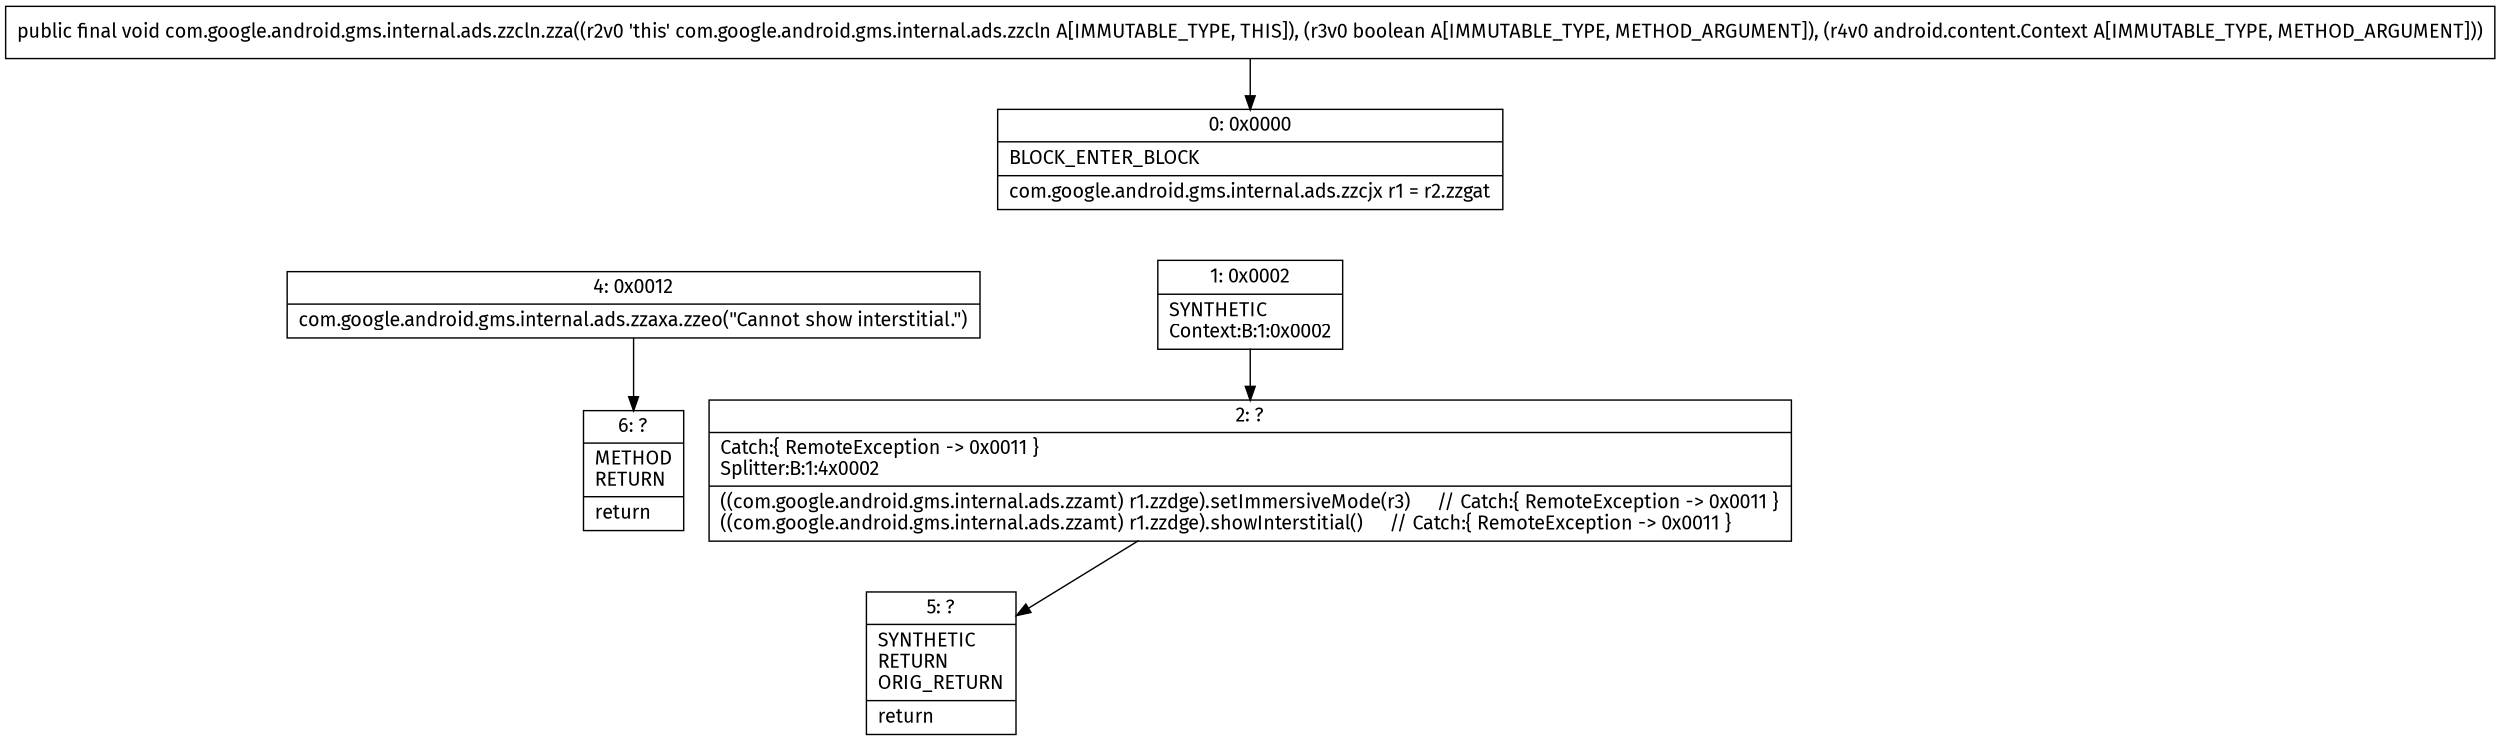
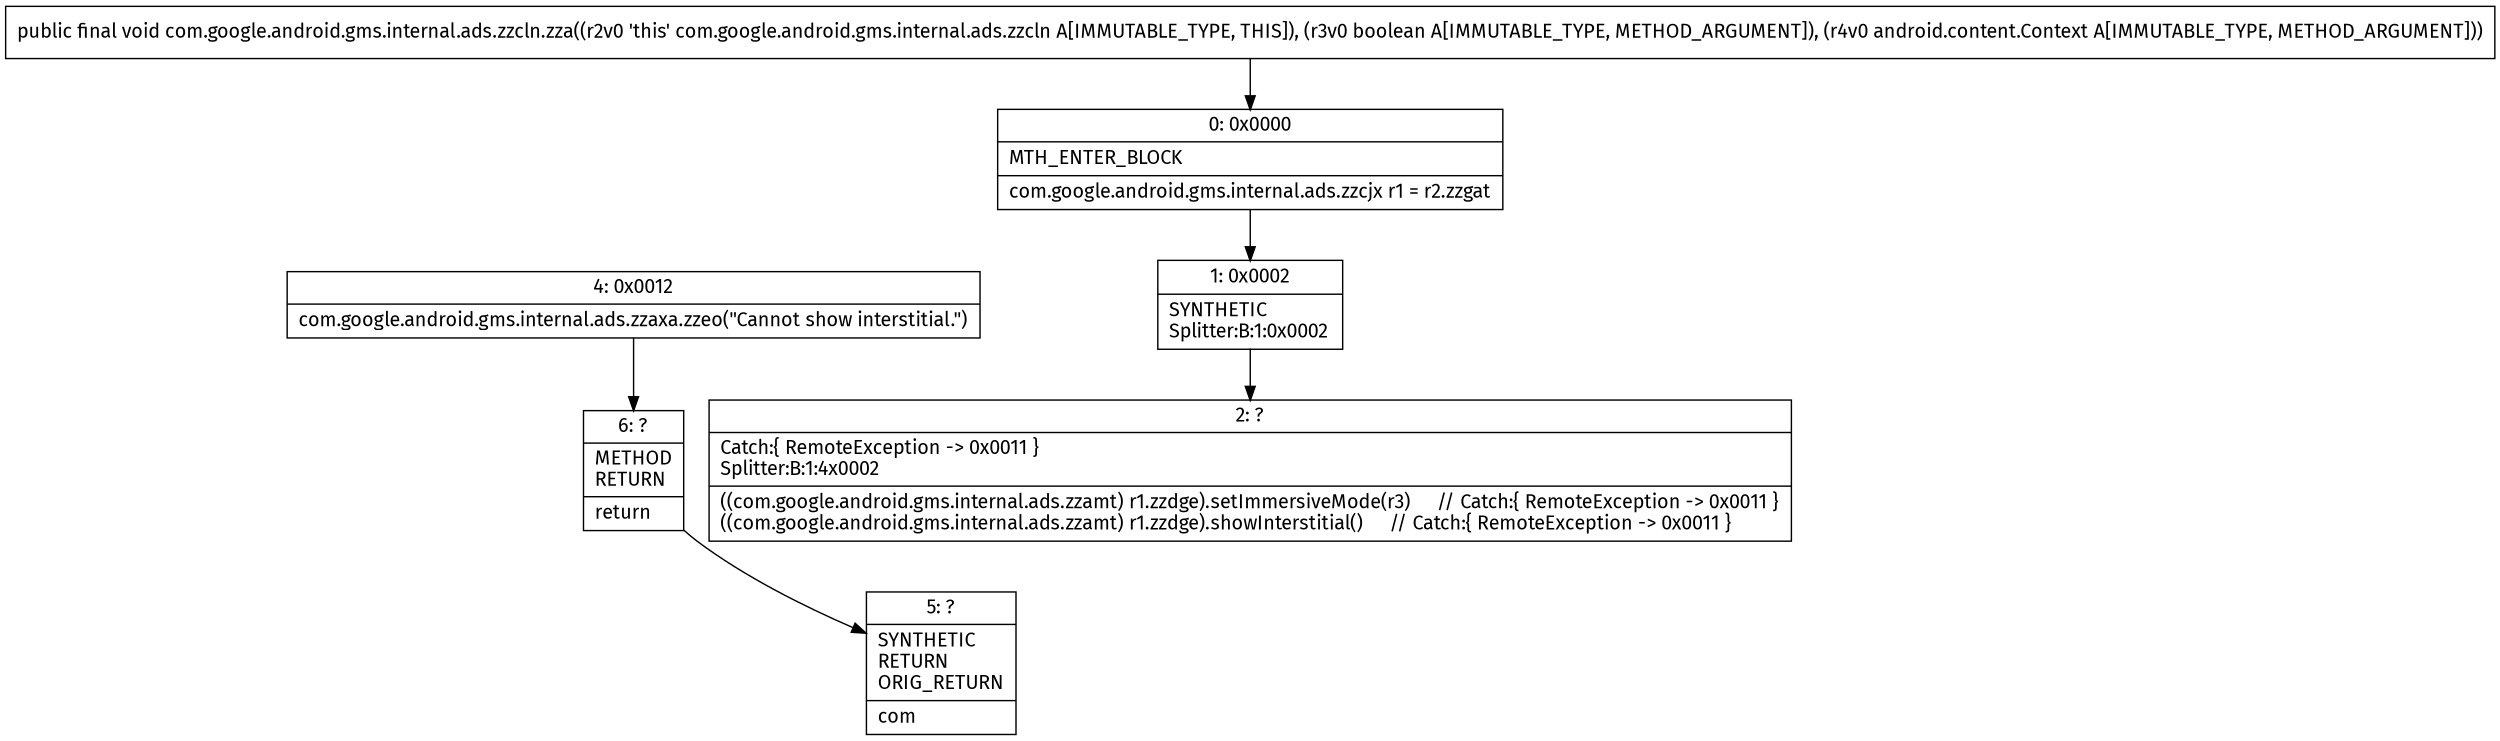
(1105, 158) -> (1096, 158)
none -> (1250, 228)
(1250, 332) -> (1249, 332)
(1084, 574) -> (765, 584)
(906, 717) -> (897, 717)
